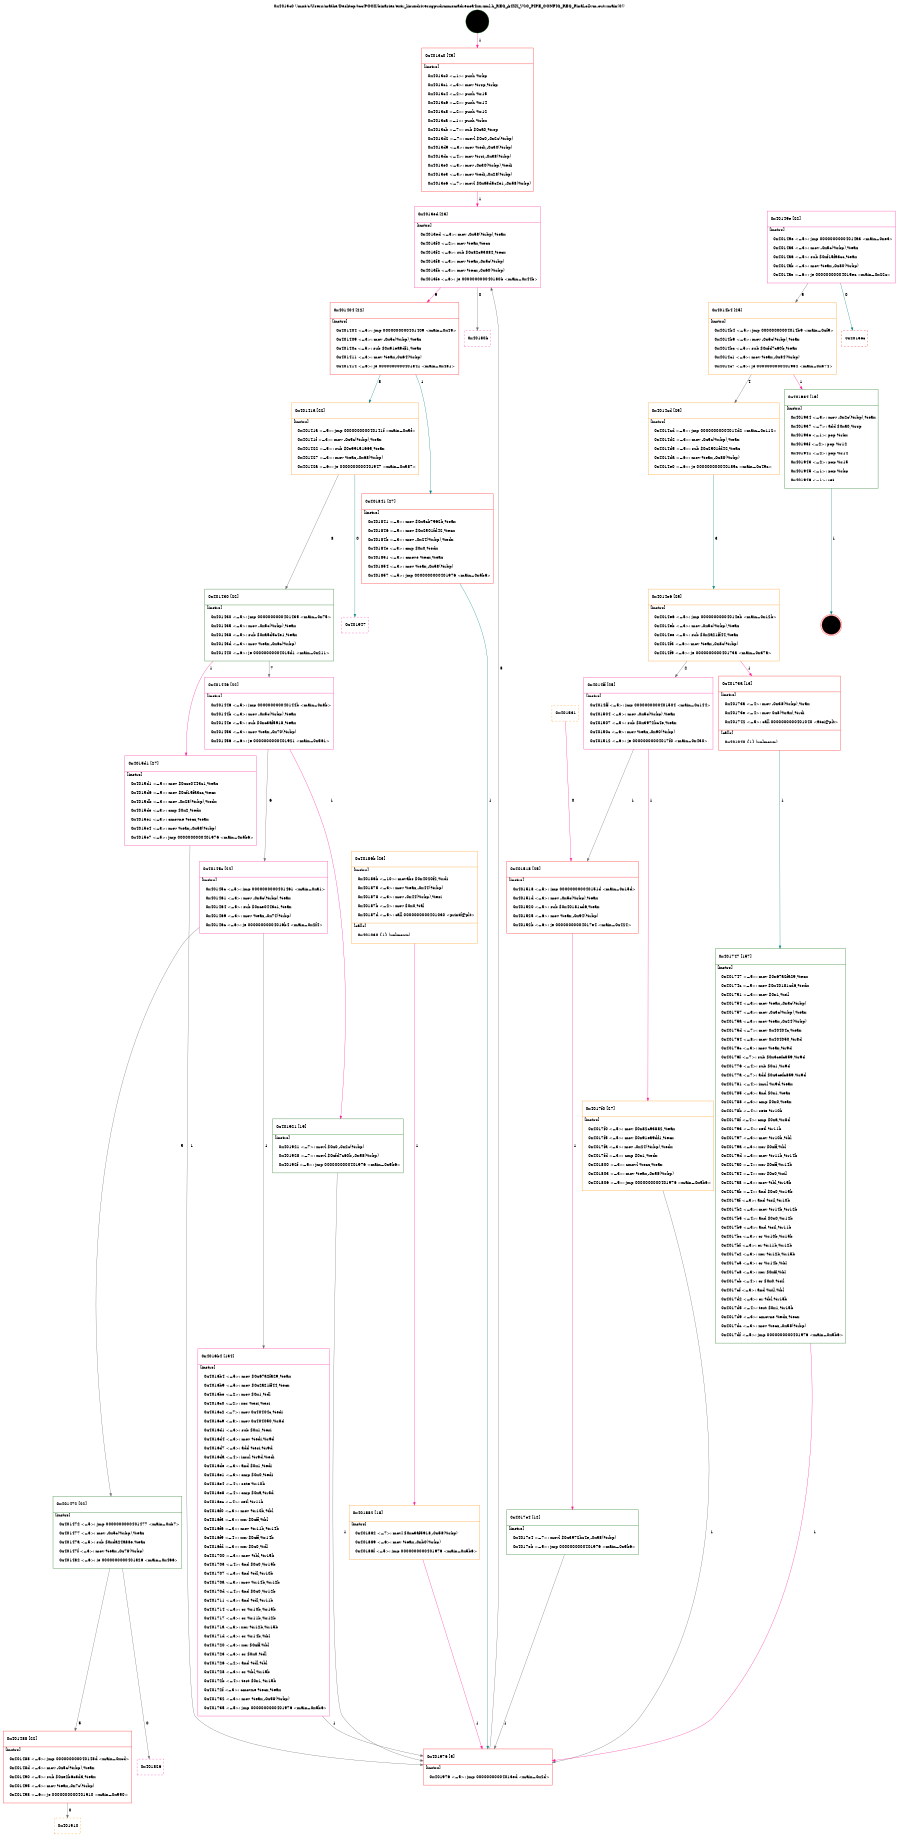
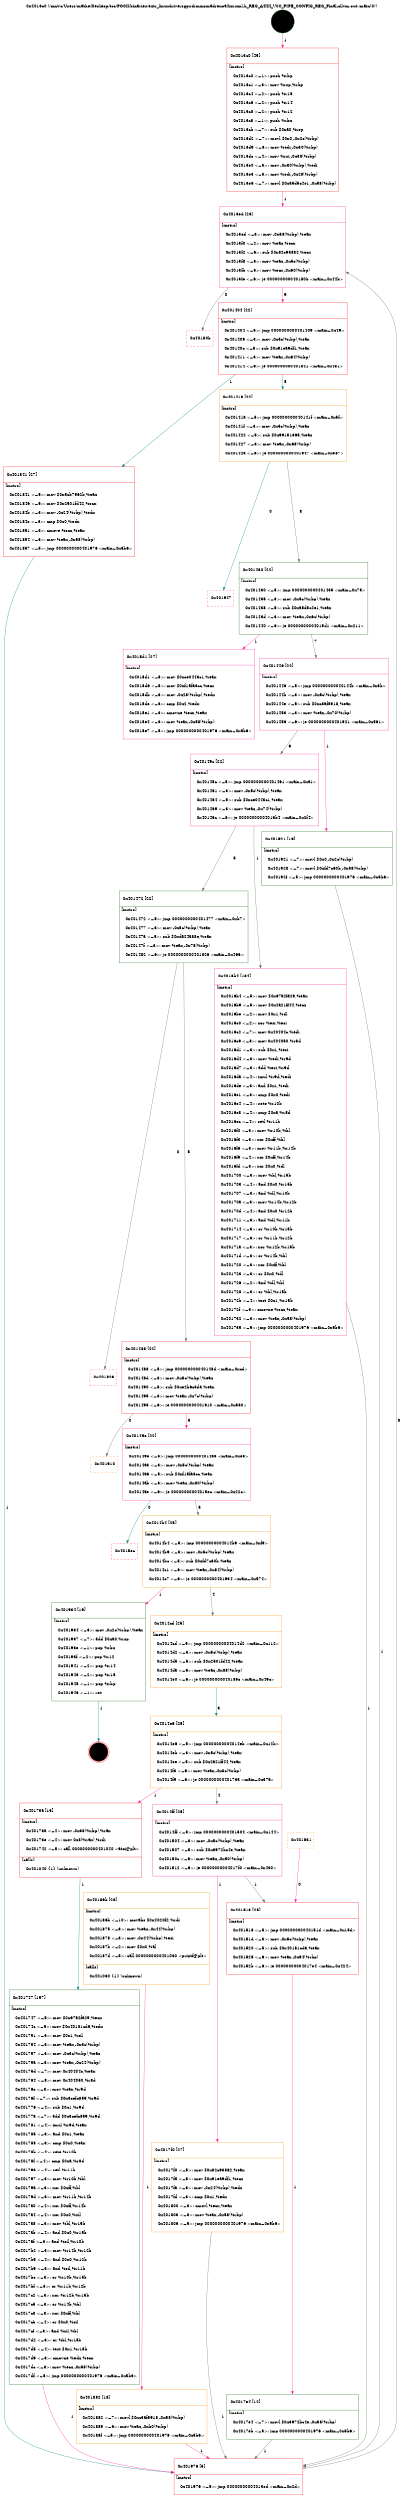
(187, 1398) -> none
none -> (186, 1419)
